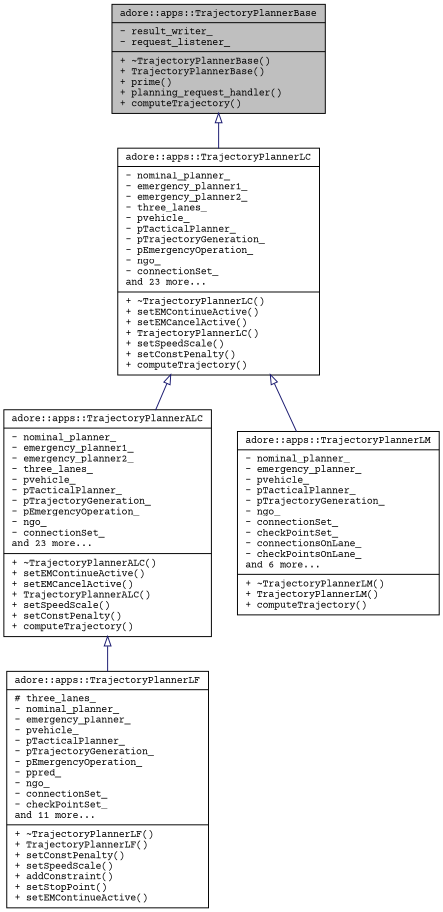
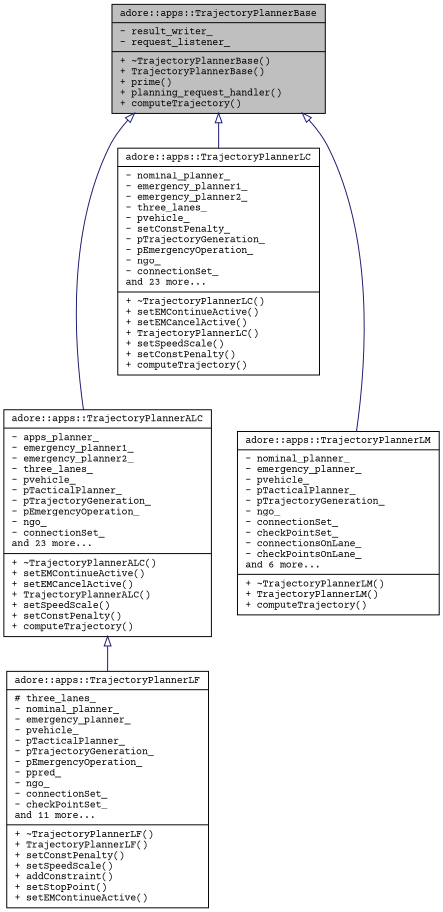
(181, 229) -> (178, 229)
(161, 397) -> (79, 260)
(285, 408) -> (361, 271)
(64, 437) -> (56, 437)
